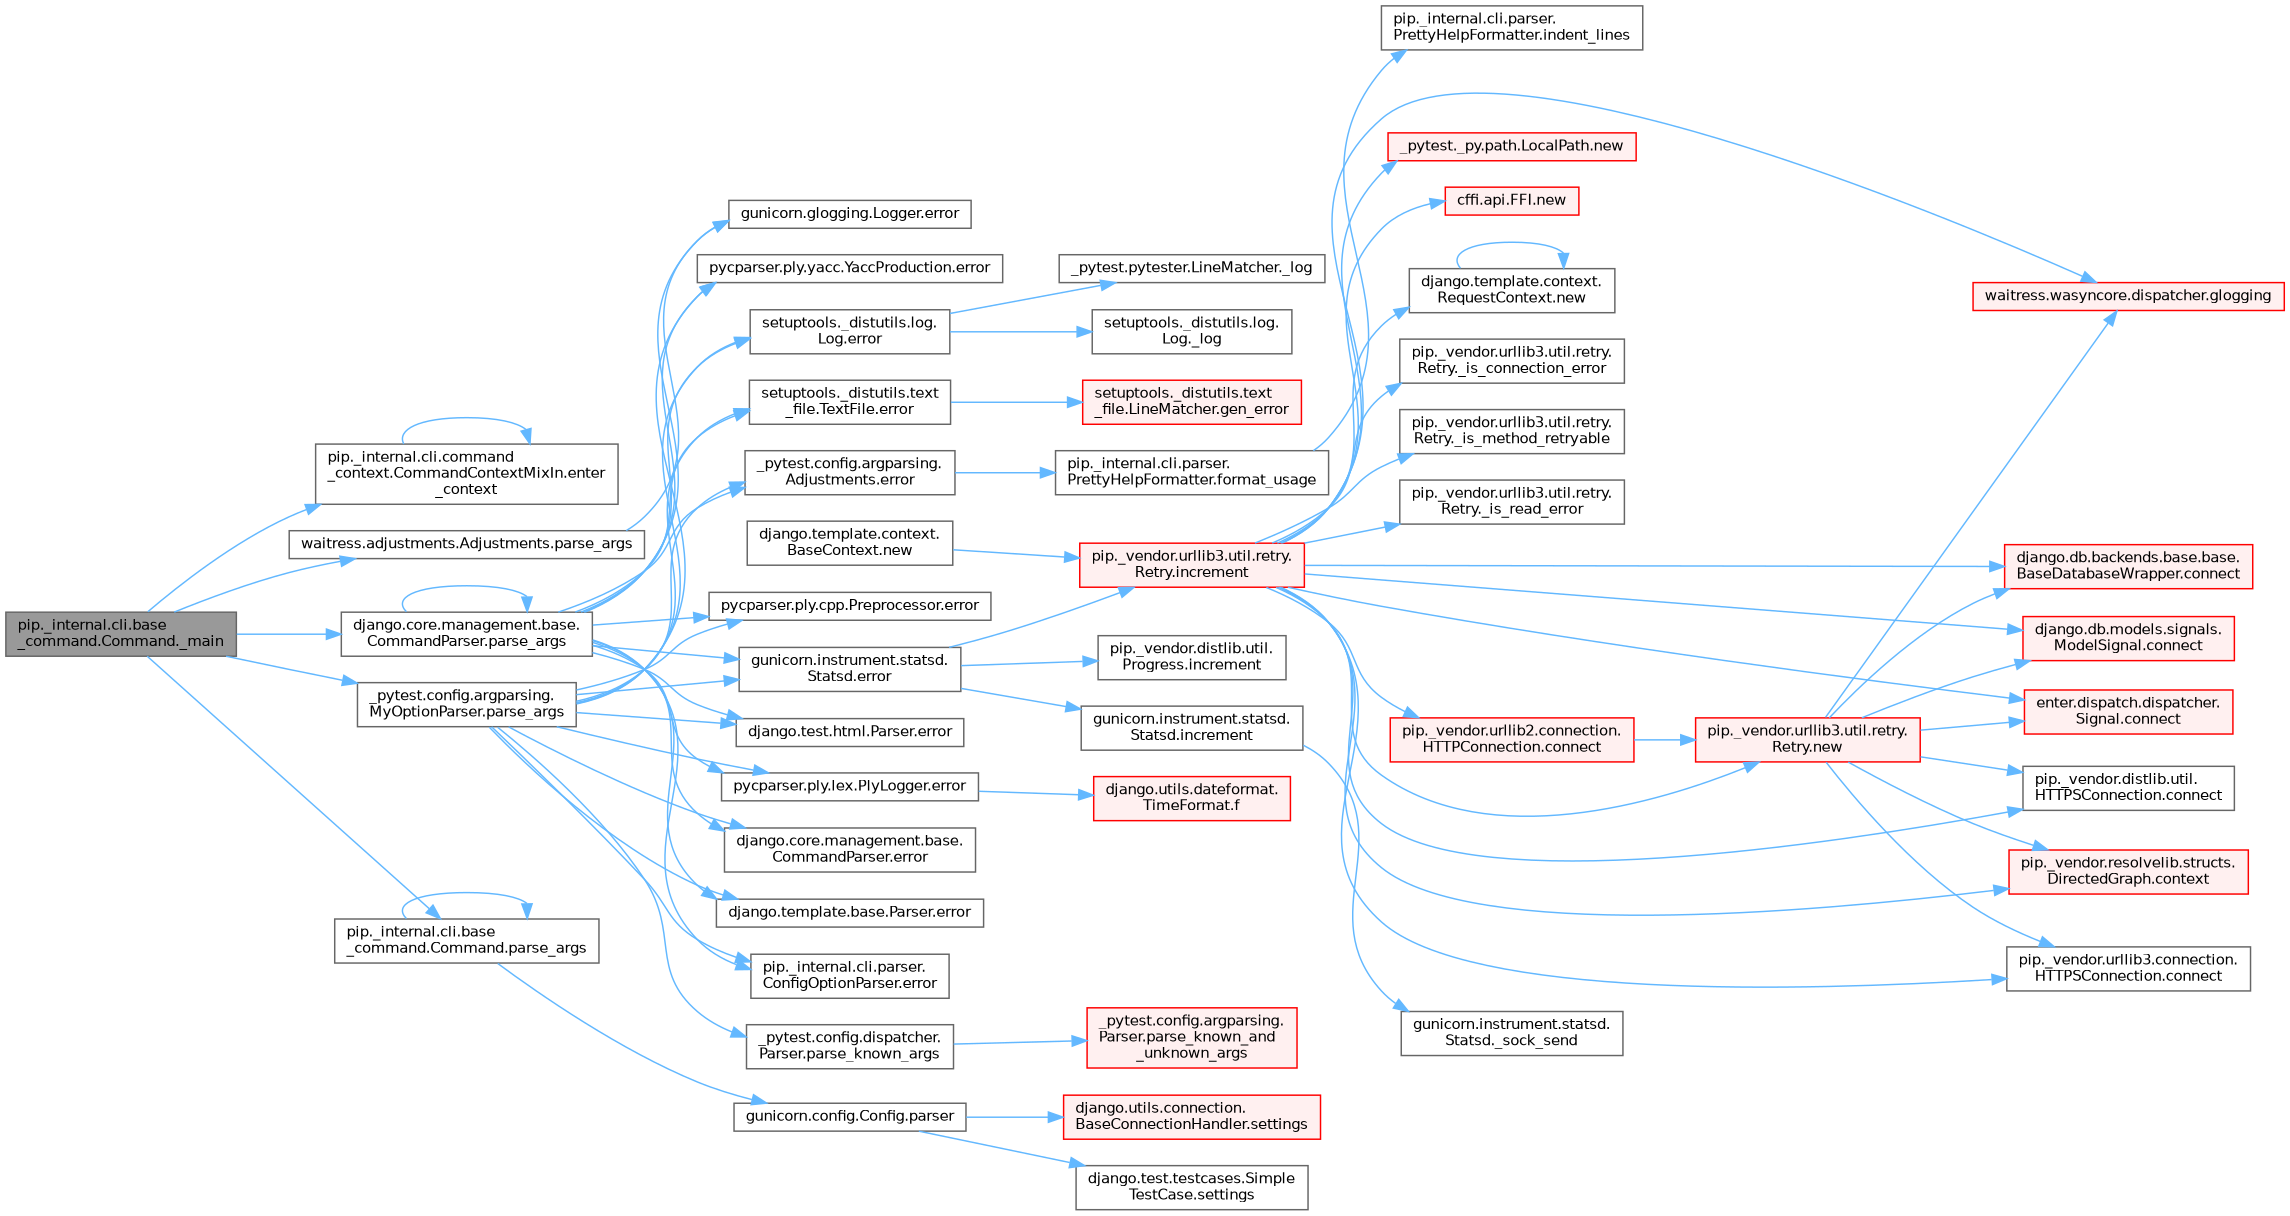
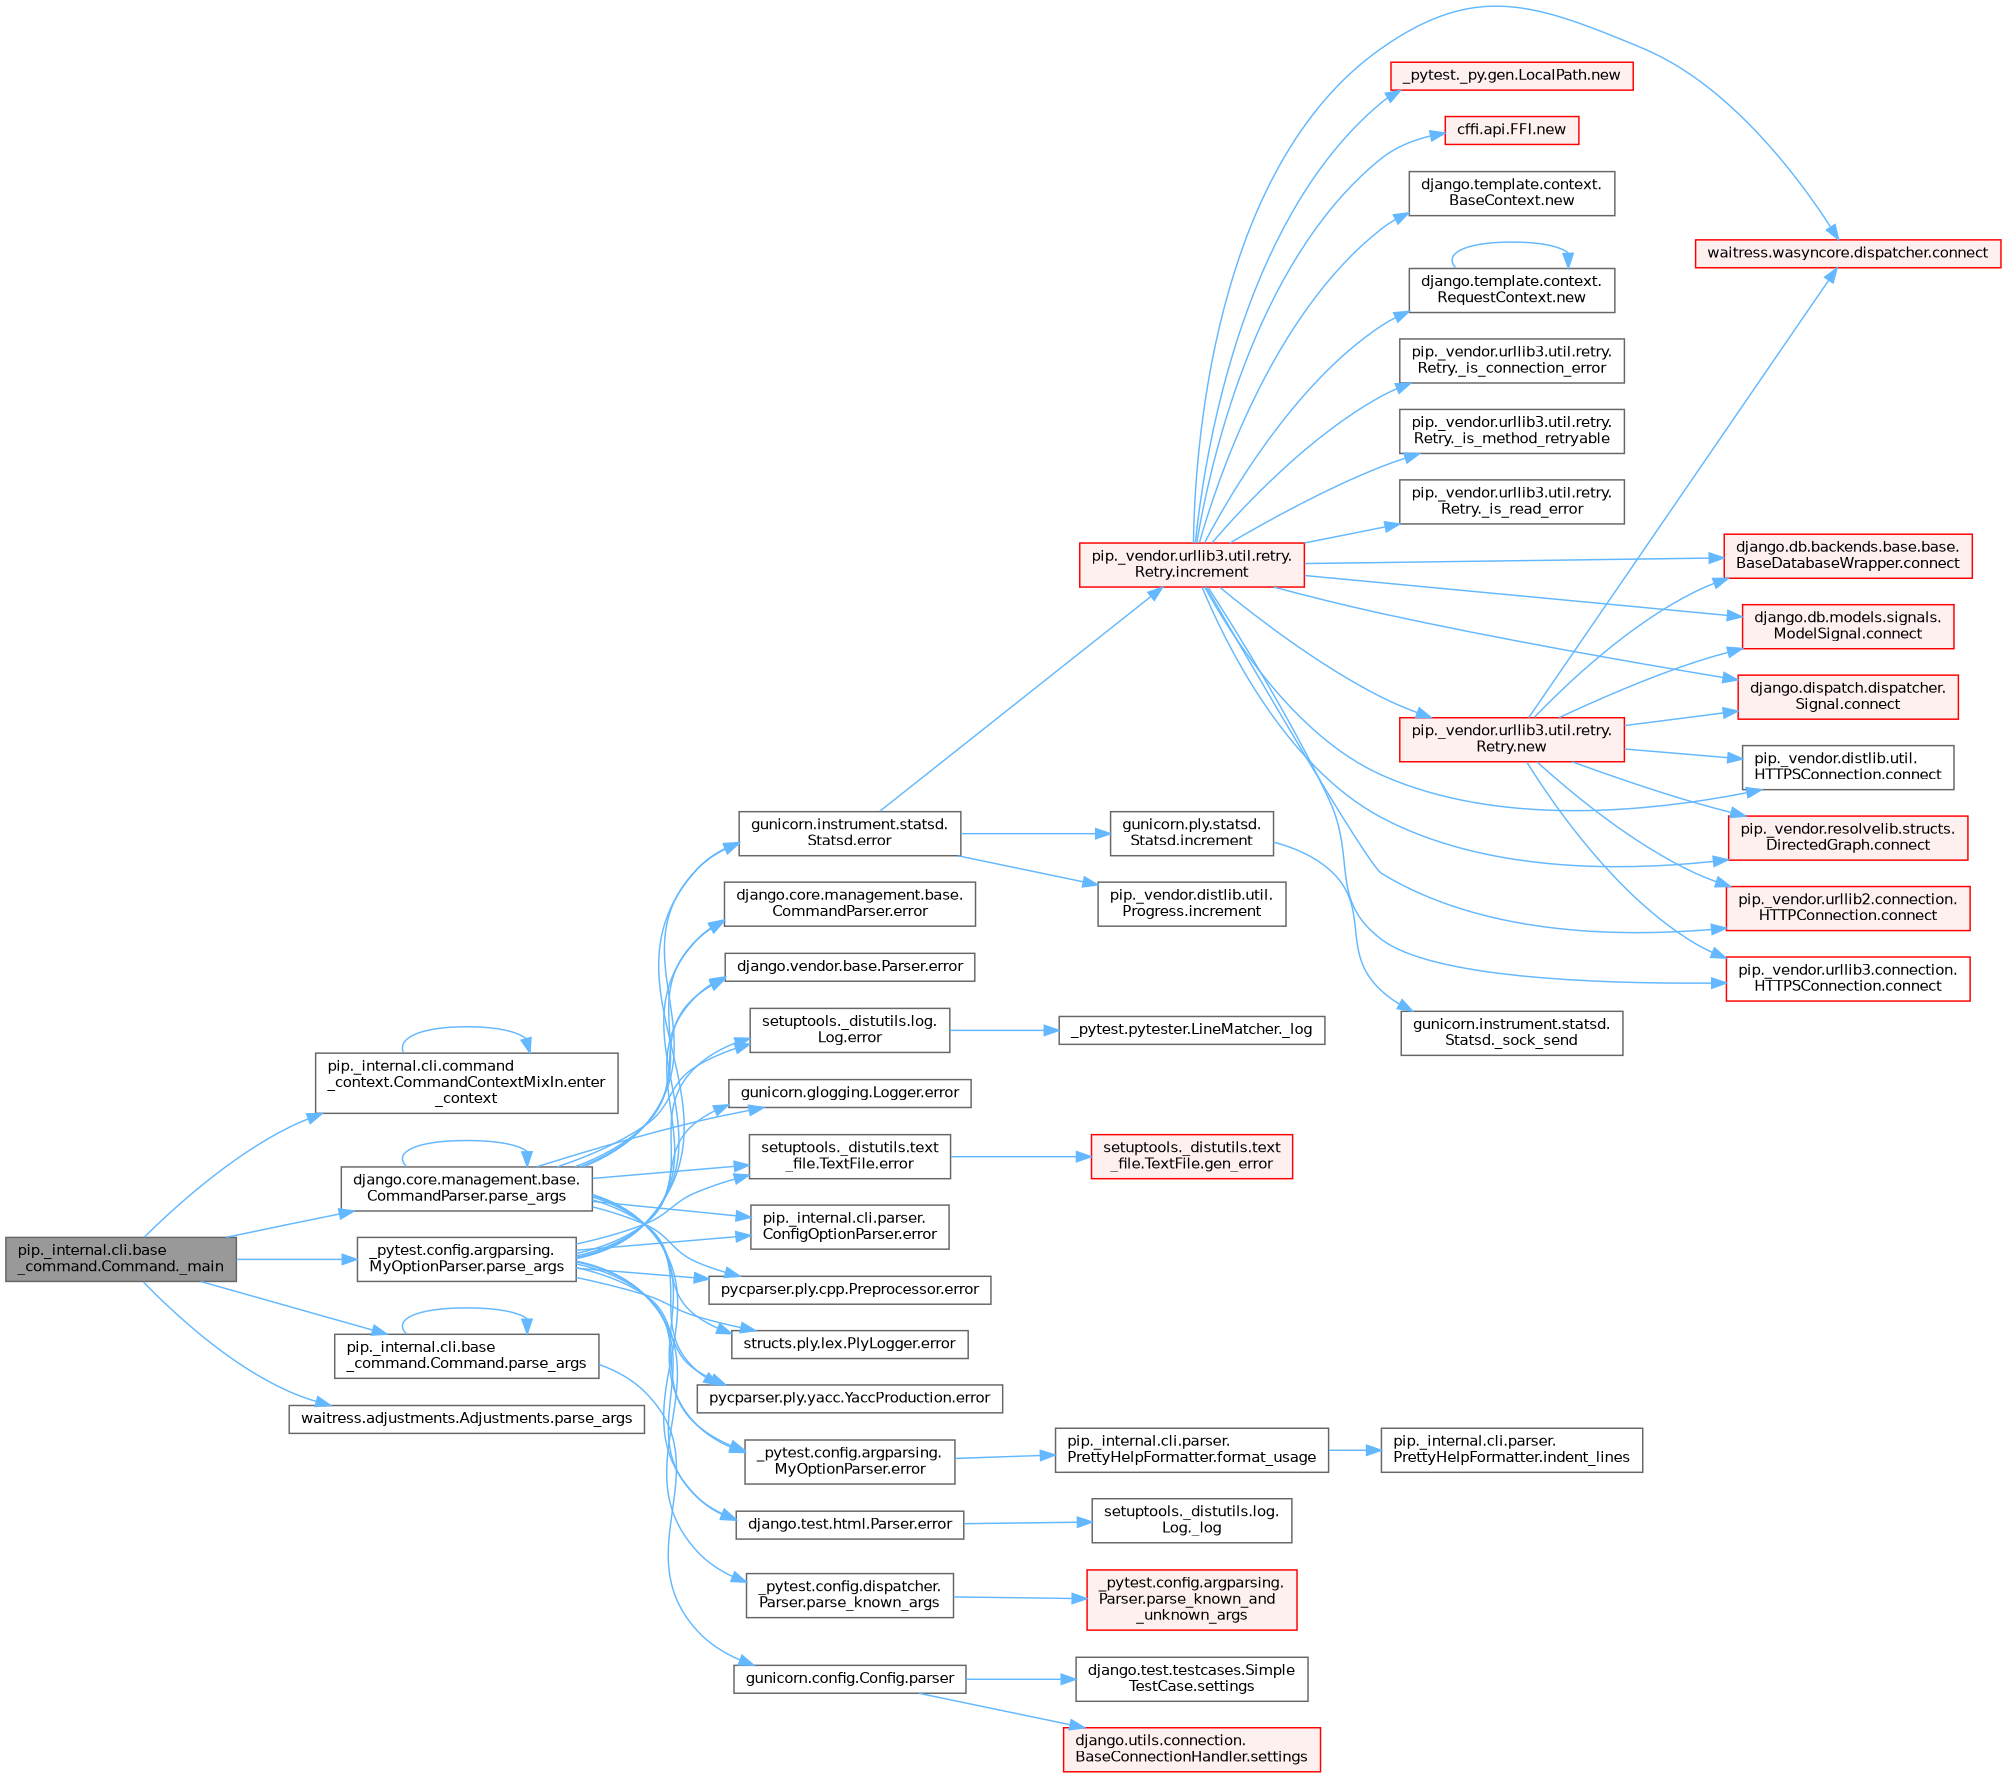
(1512, 147) -> (1512, 76)
(2129, 297) -> (1848, 254)
(1013, 332) -> (1021, 1523)
(671, 379) -> (664, 1199)
(1192, 402) -> (1192, 1157)
(850, 473) -> (850, 1462)
(1009, 553) -> (1272, 365)
(2129, 712) -> (1848, 697)
(1192, 728) -> (1192, 834)
(1657, 740) -> (1622, 830)
(850, 787) -> (850, 1345)
(1192, 799) -> none
(2129, 872) -> (1848, 838)
(850, 913) -> (850, 967)
(2129, 969) -> (1848, 979)
